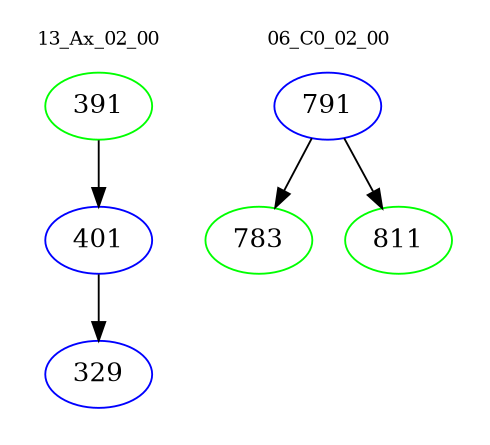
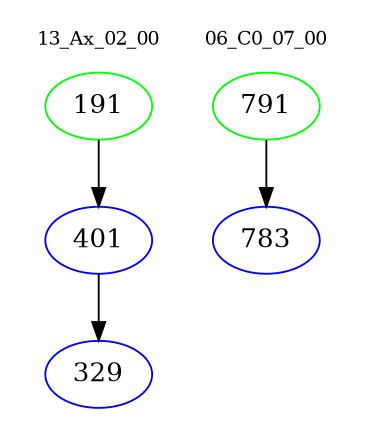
(329, 40) -> (266, 40)
(99, 106) -> (99, 106)
(328, 106) -> (266, 106)
(259, 240) -> (266, 240)
(399, 240) -> none
